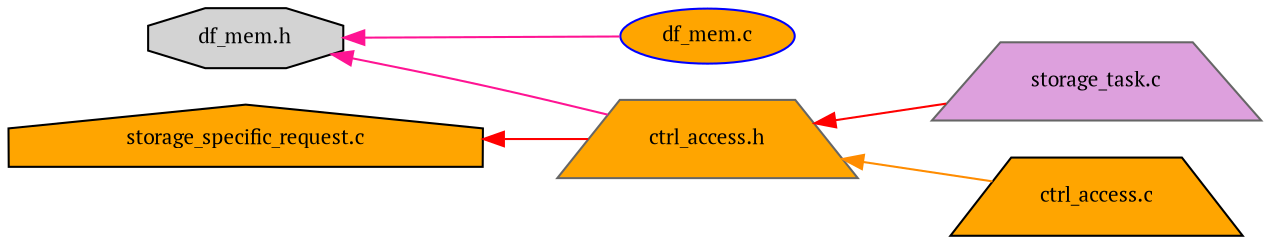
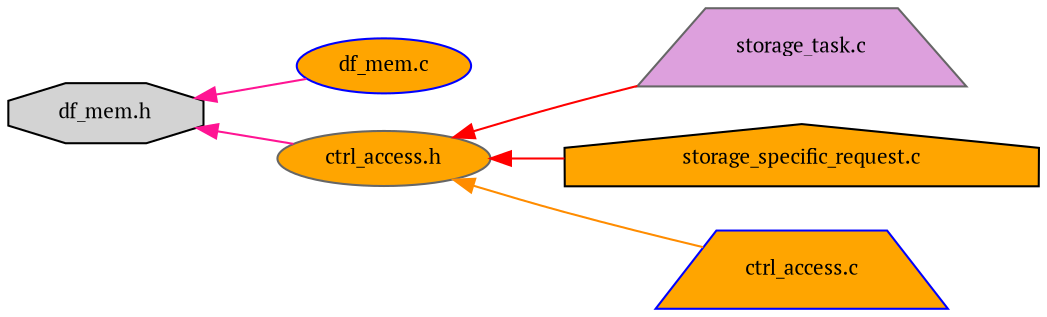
(546, 139) -> (538, 158)
(708, 139) -> (384, 158)
(1097, 197) -> (802, 270)
